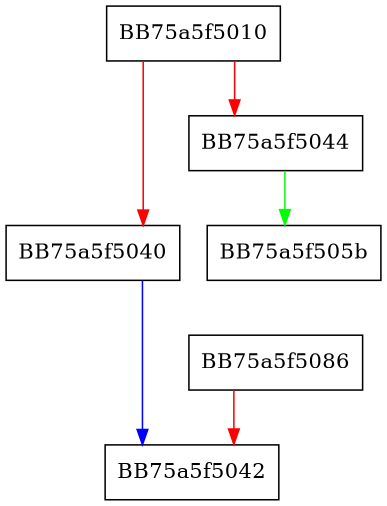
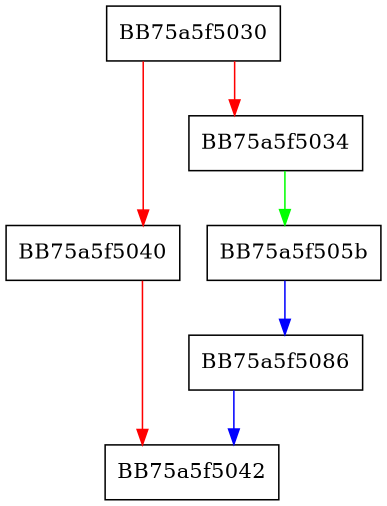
(193, 34) -> (193, 34)
(276, 143) -> (276, 143)
none -> (285, 300)
(142, 355) -> (142, 355)
(234, 410) -> (234, 410)
